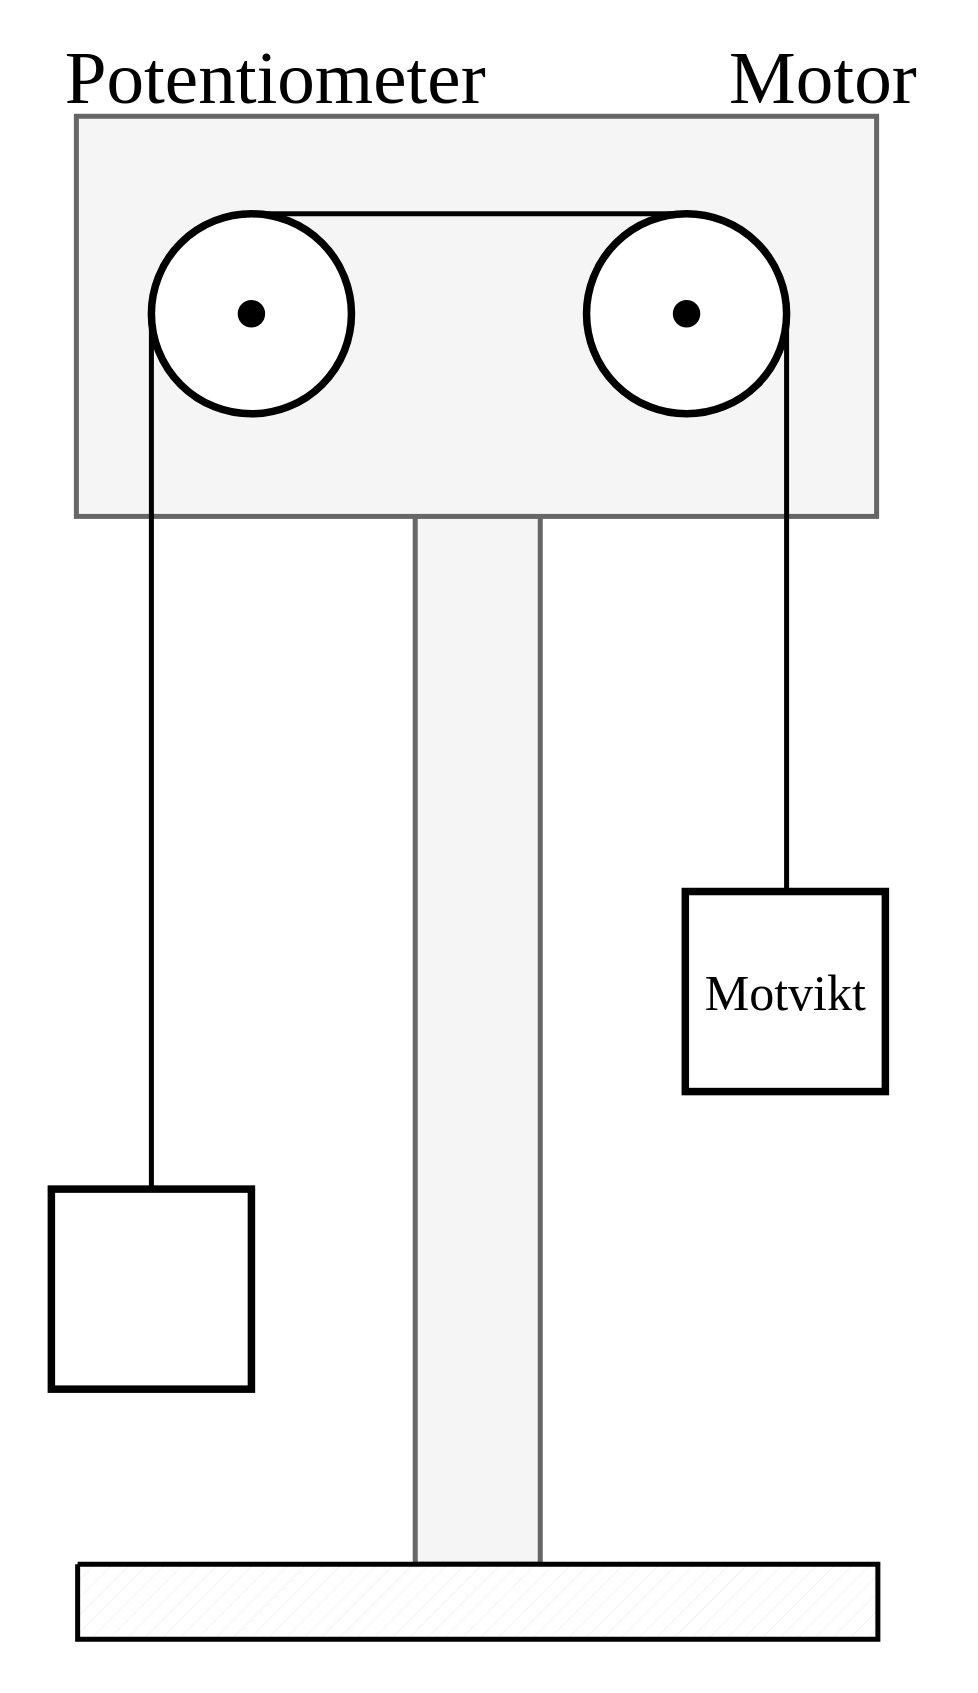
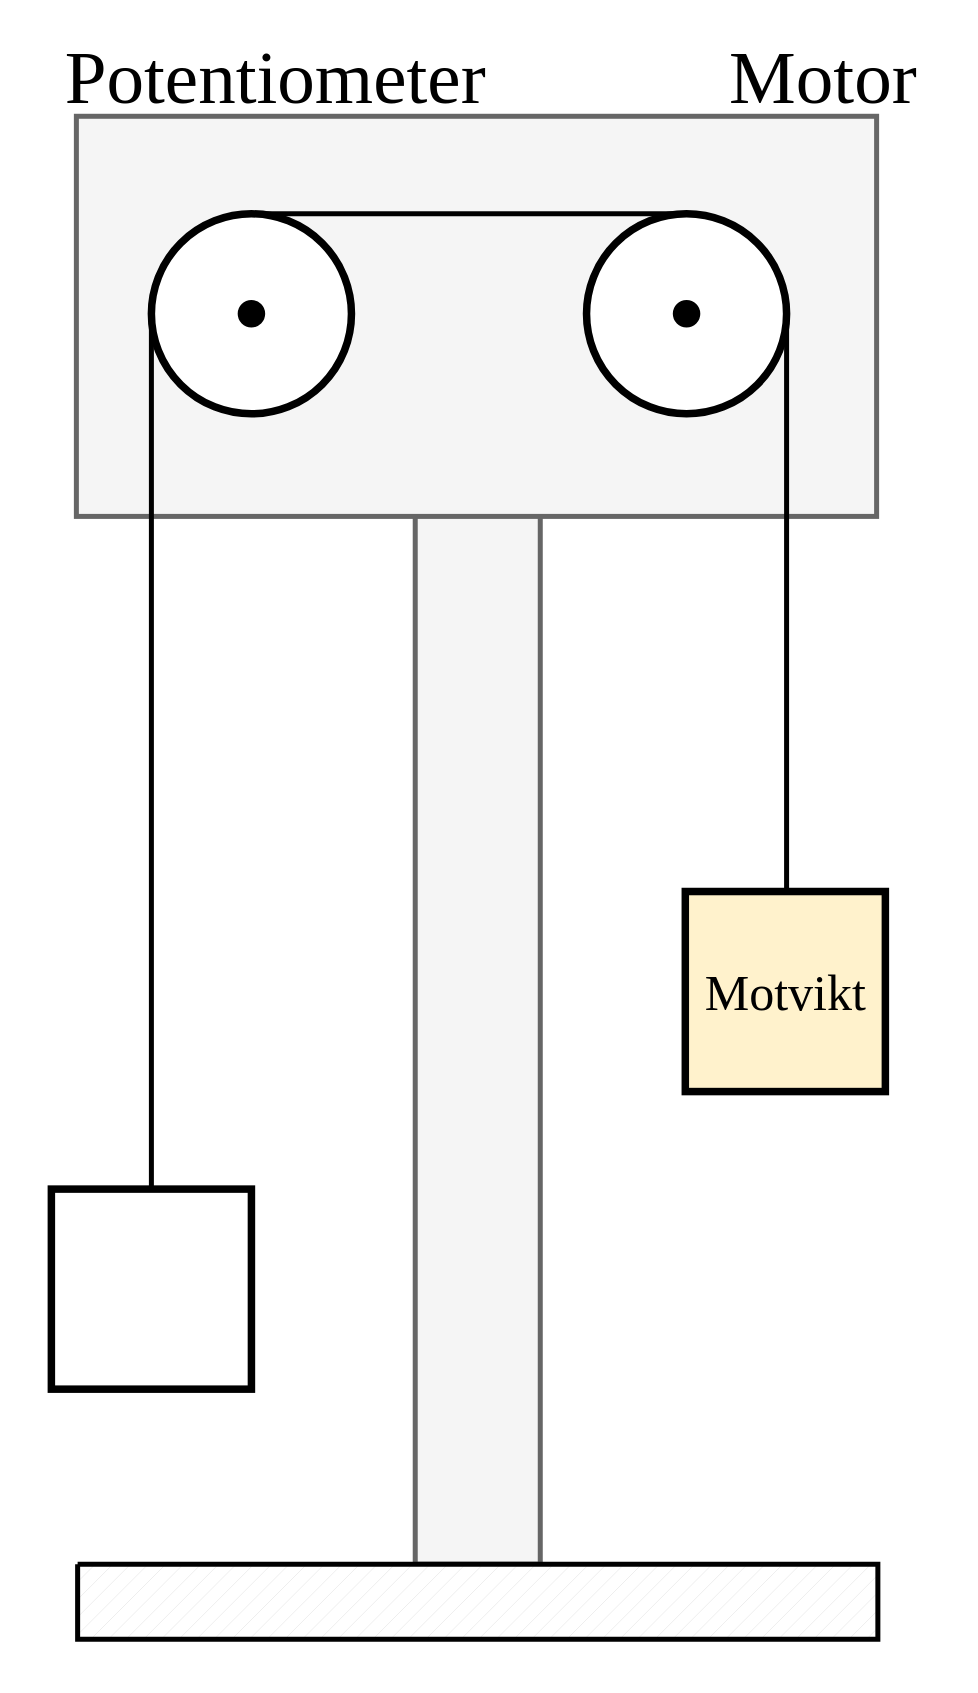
(785, 991) -> (785, 991)
